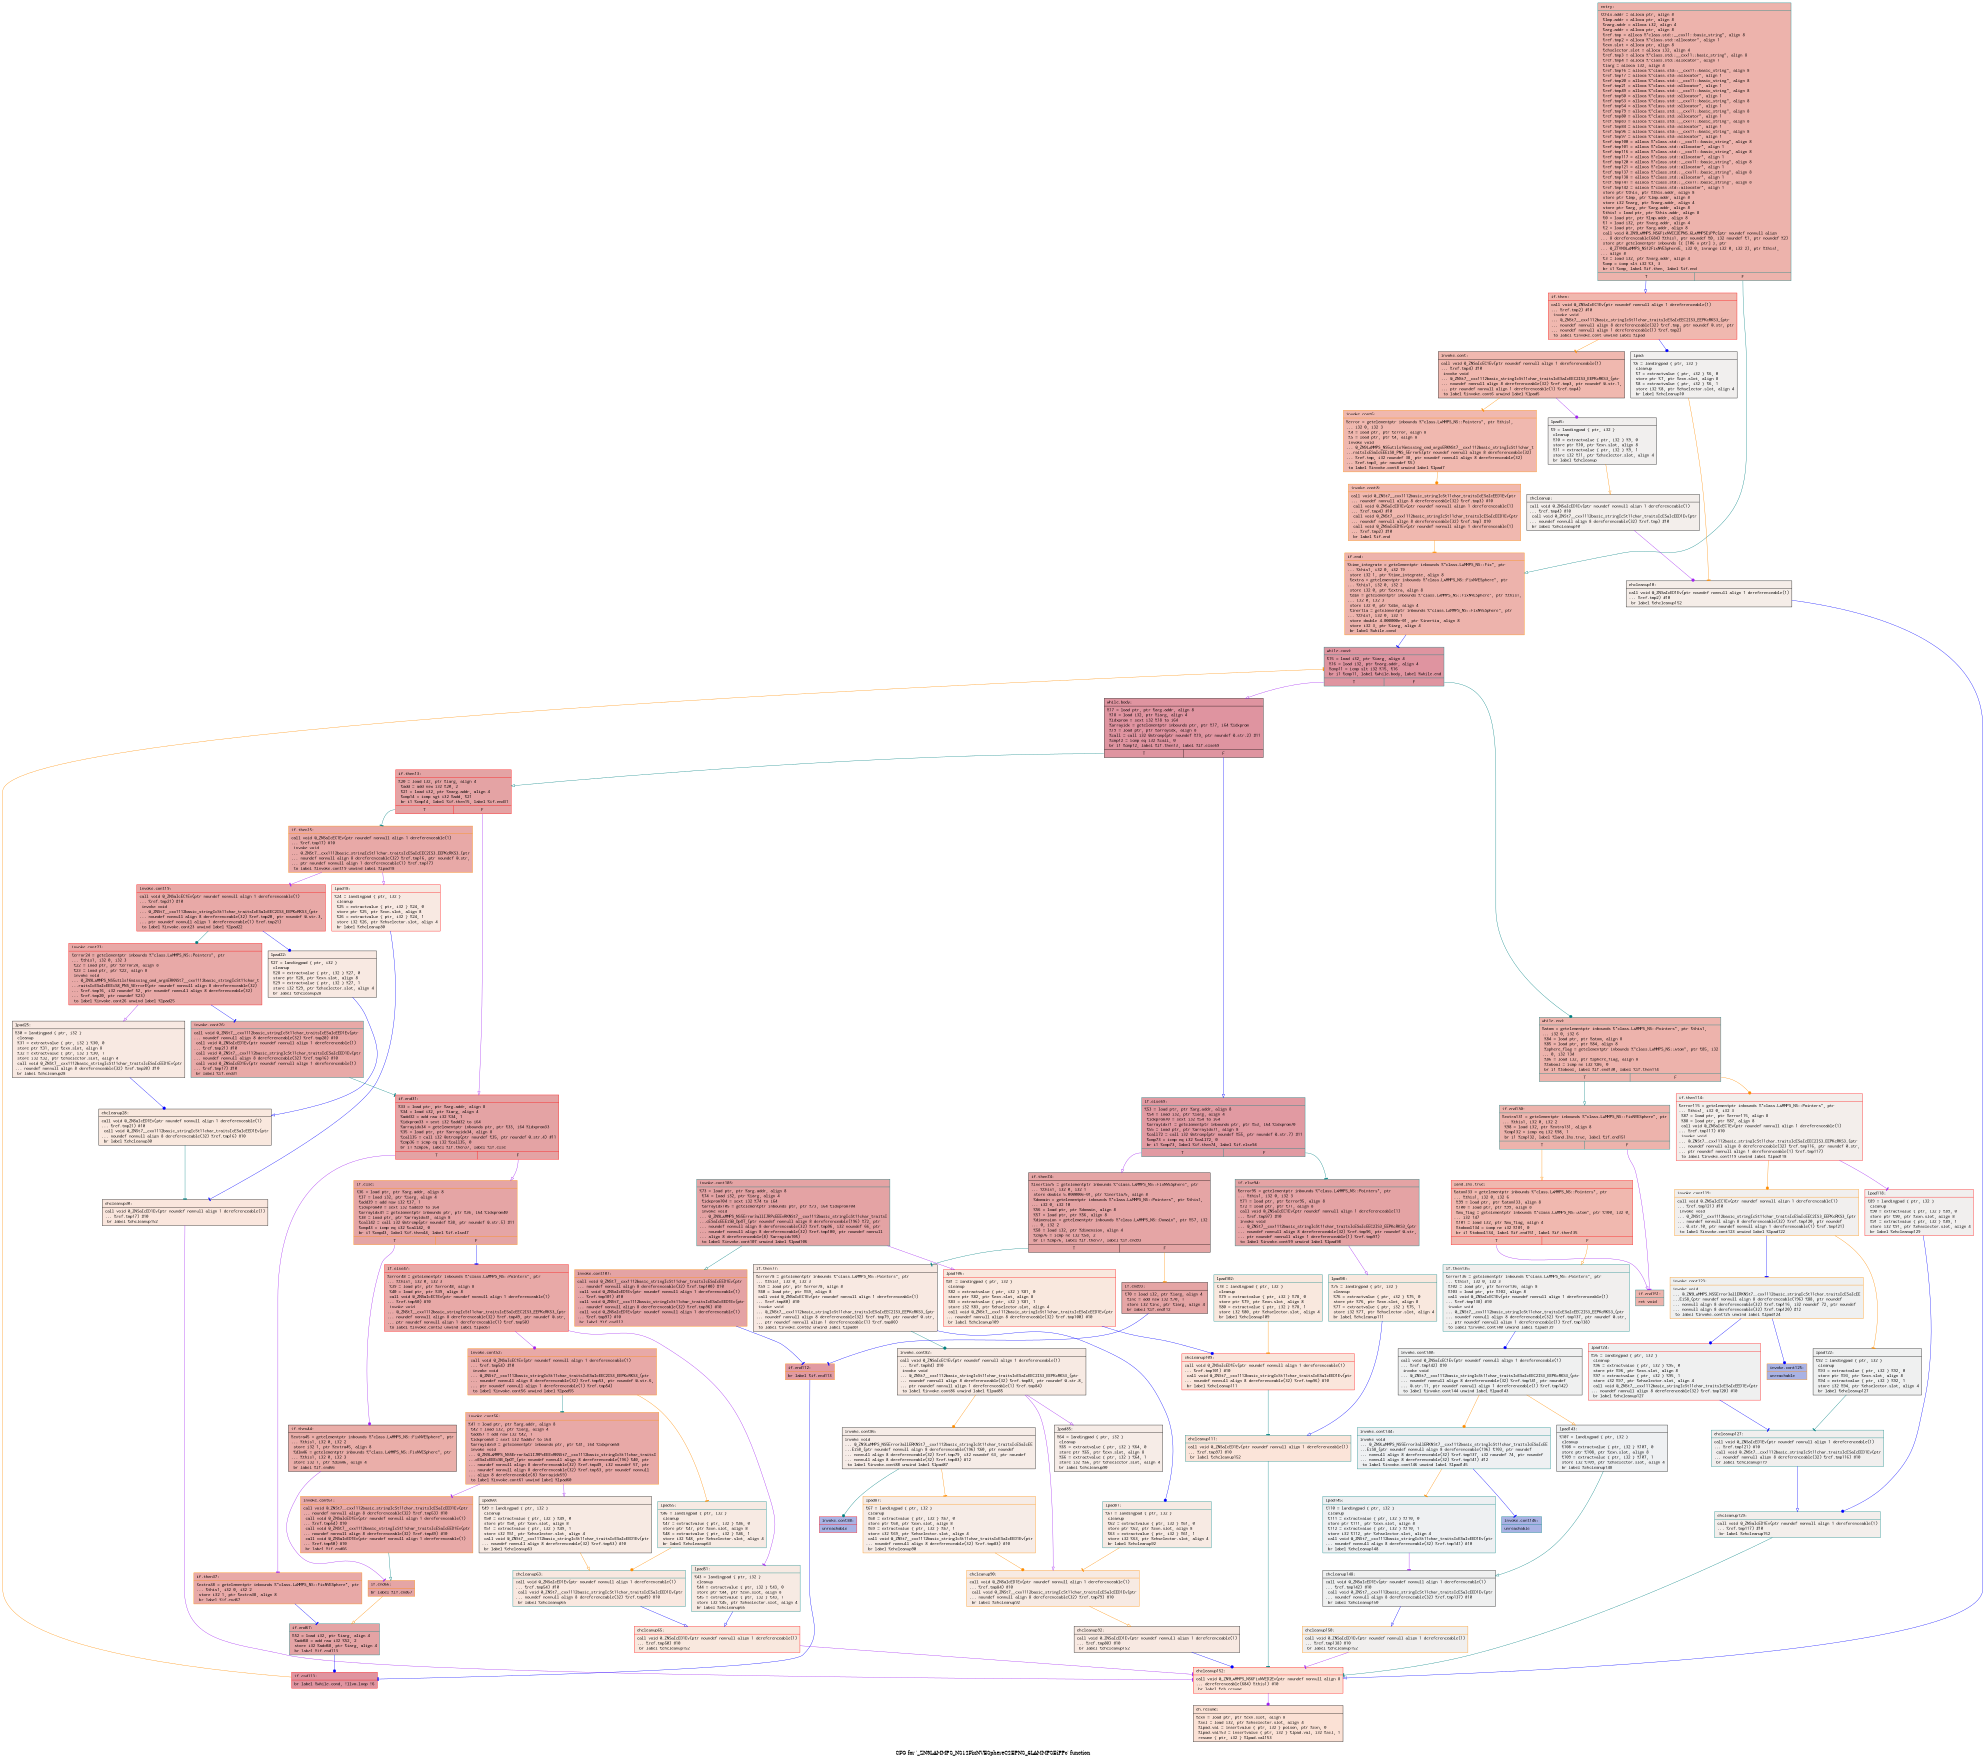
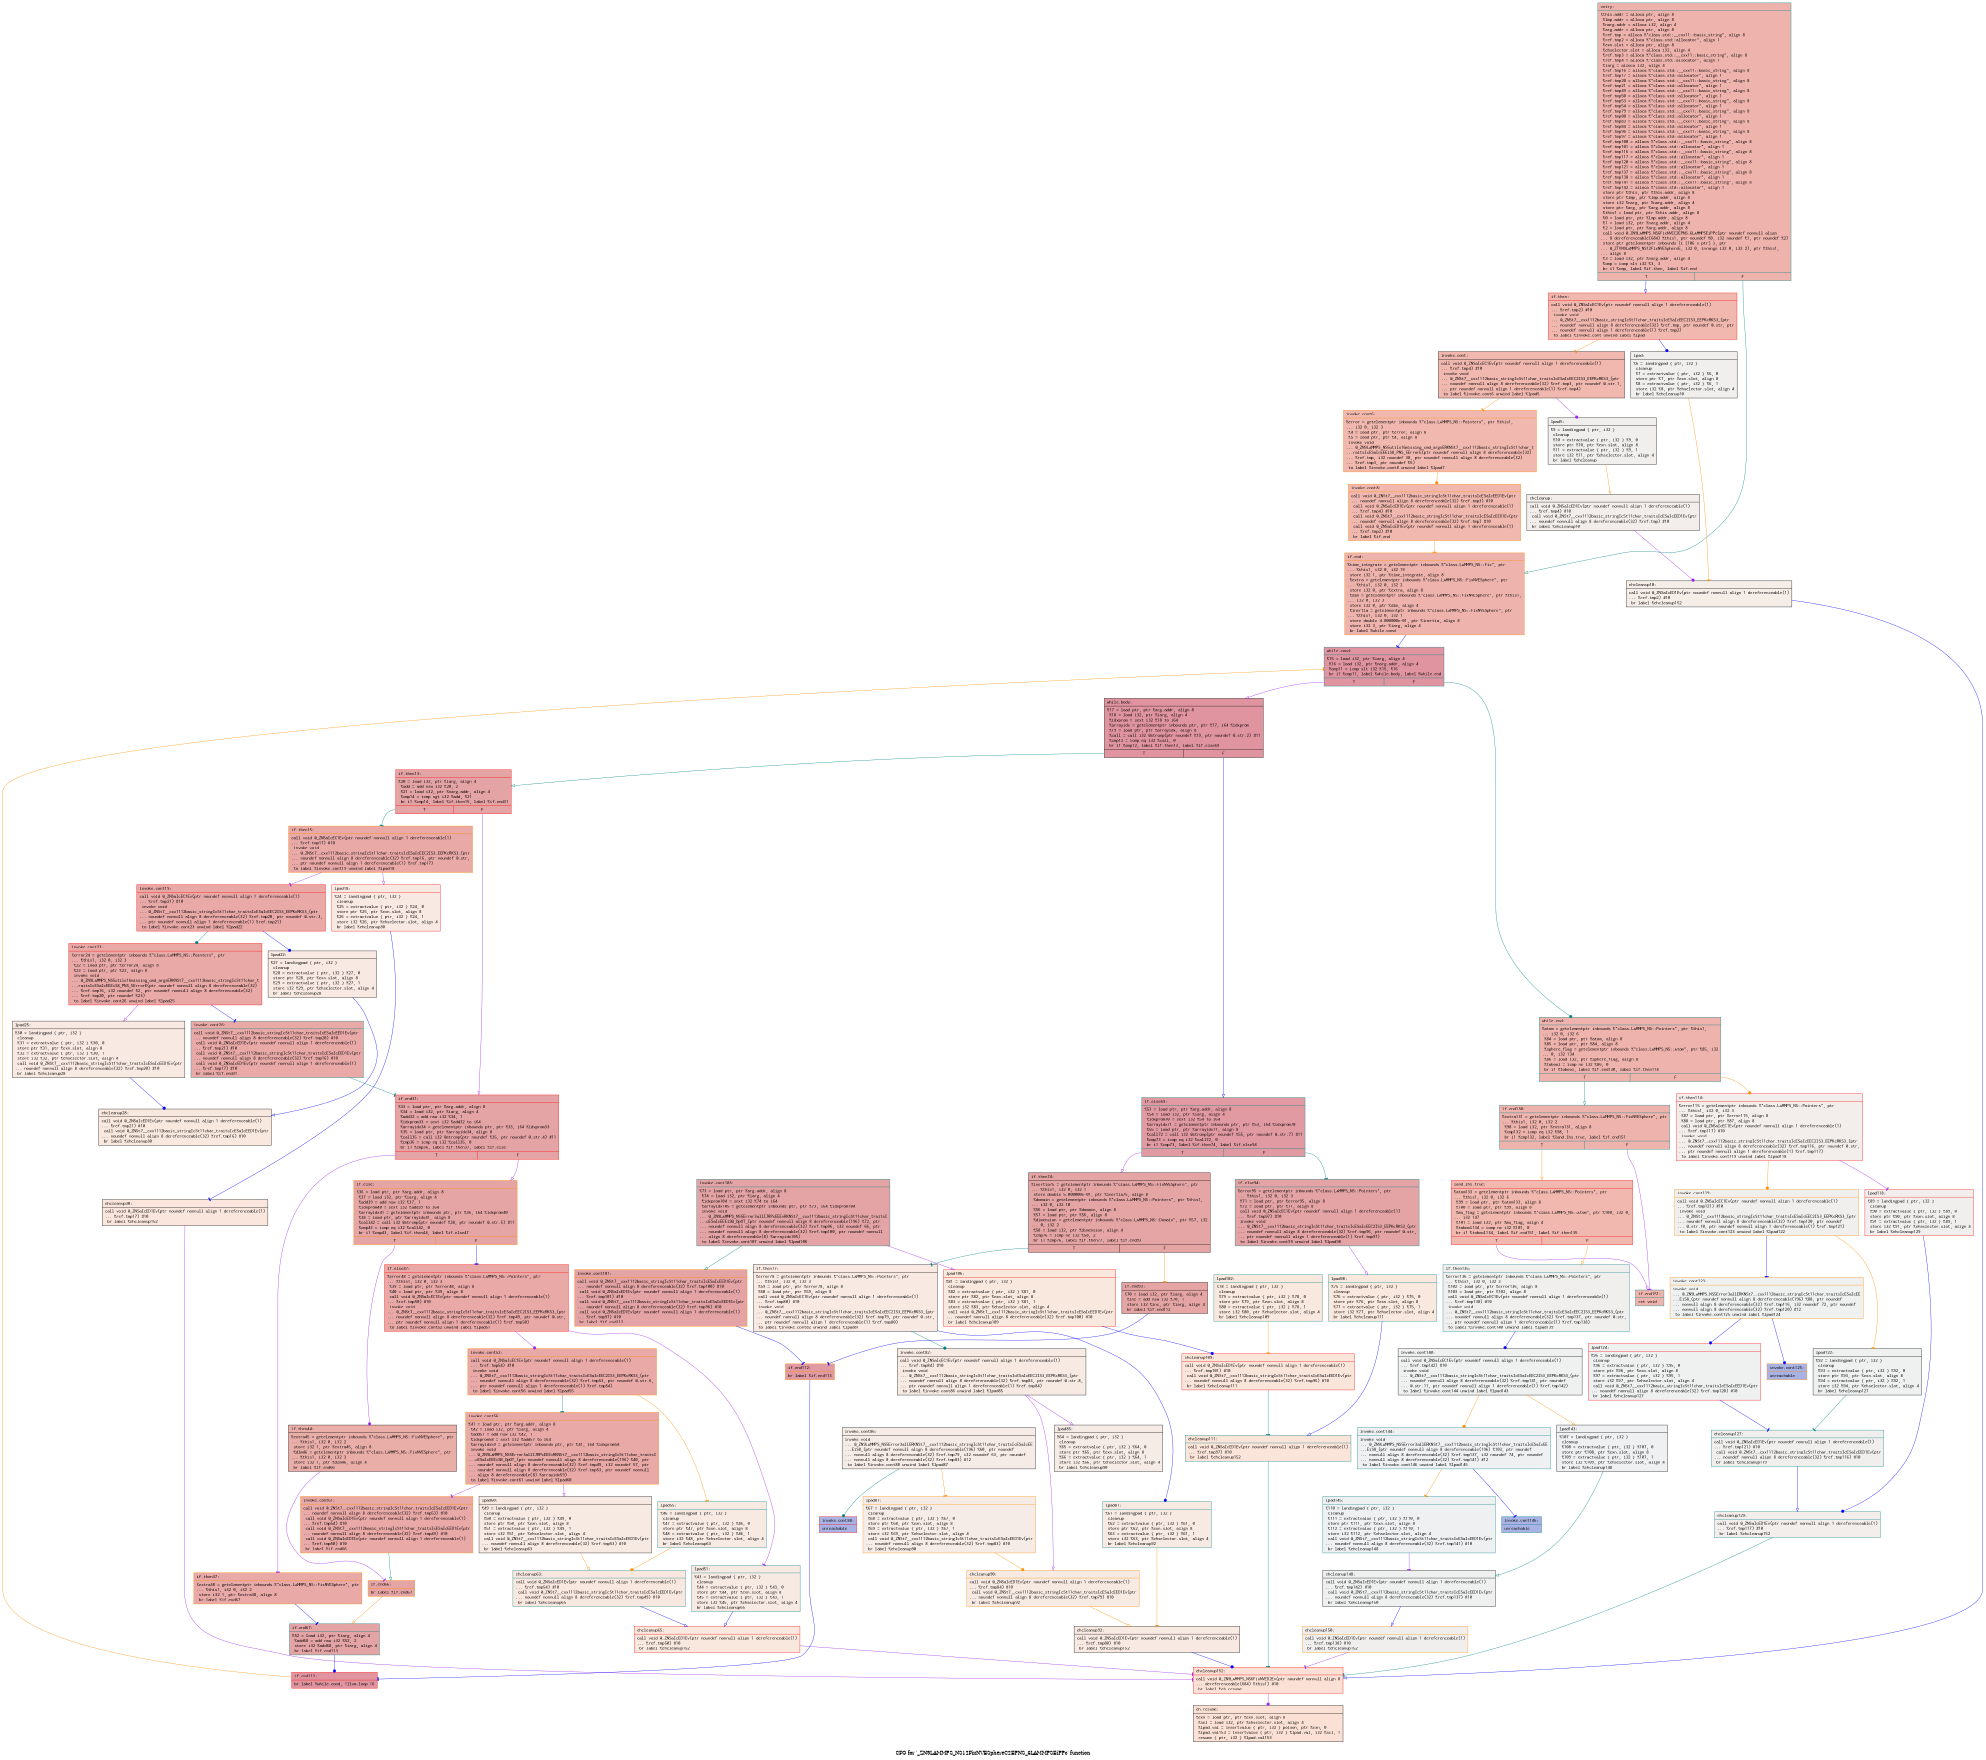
(185, 1172) -> none
(965, 1410) -> none
(1102, 1559) -> (1157, 1586)
